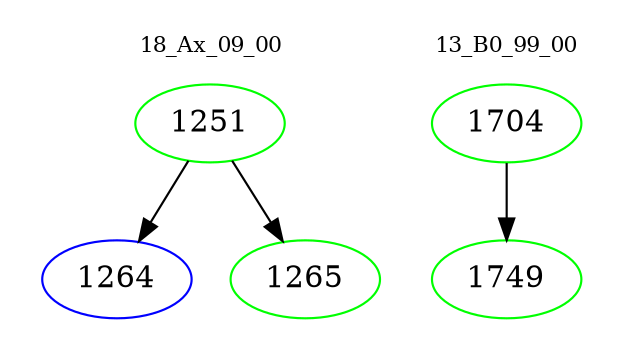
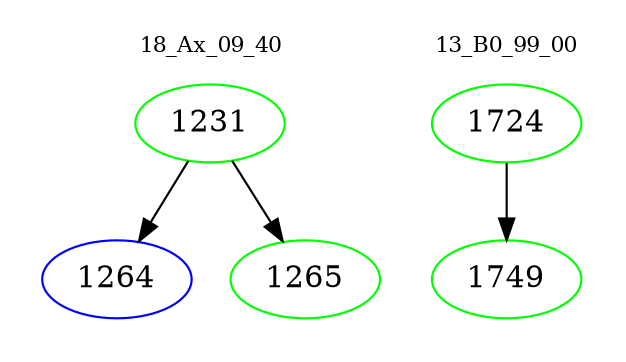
(211, 47) -> (211, 47)
(210, 123) -> (210, 123)
(507, 123) -> (507, 123)
